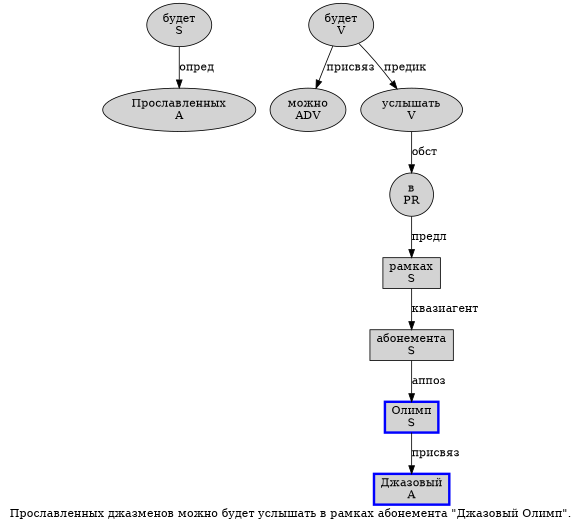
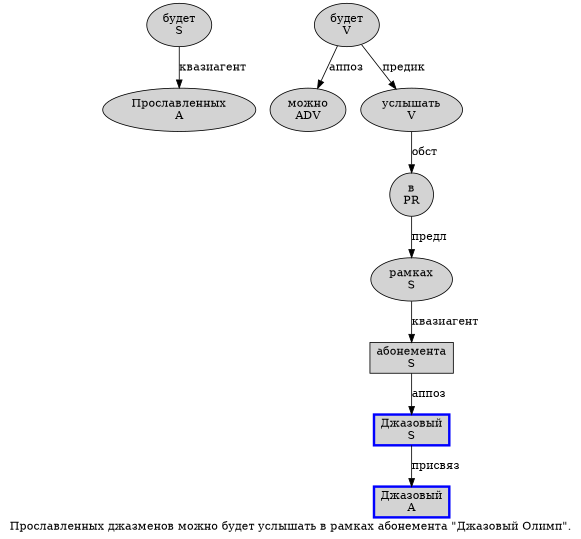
(197, 67) -> (213, 67)
(351, 67) -> (346, 67)
(412, 273) -> (412, 279)
(412, 417) -> (412, 430)
